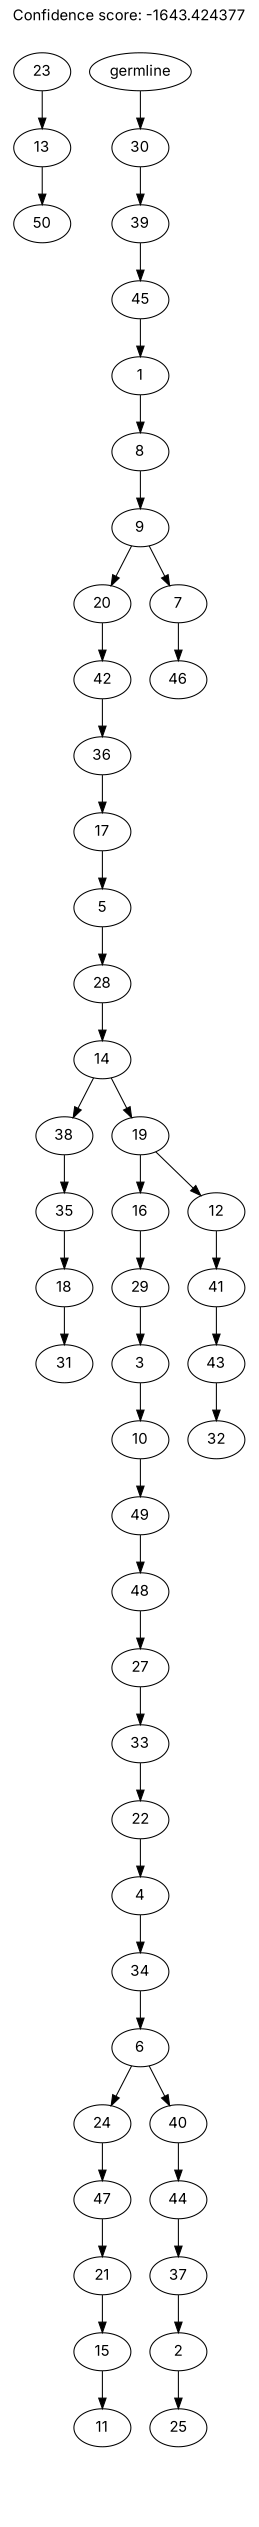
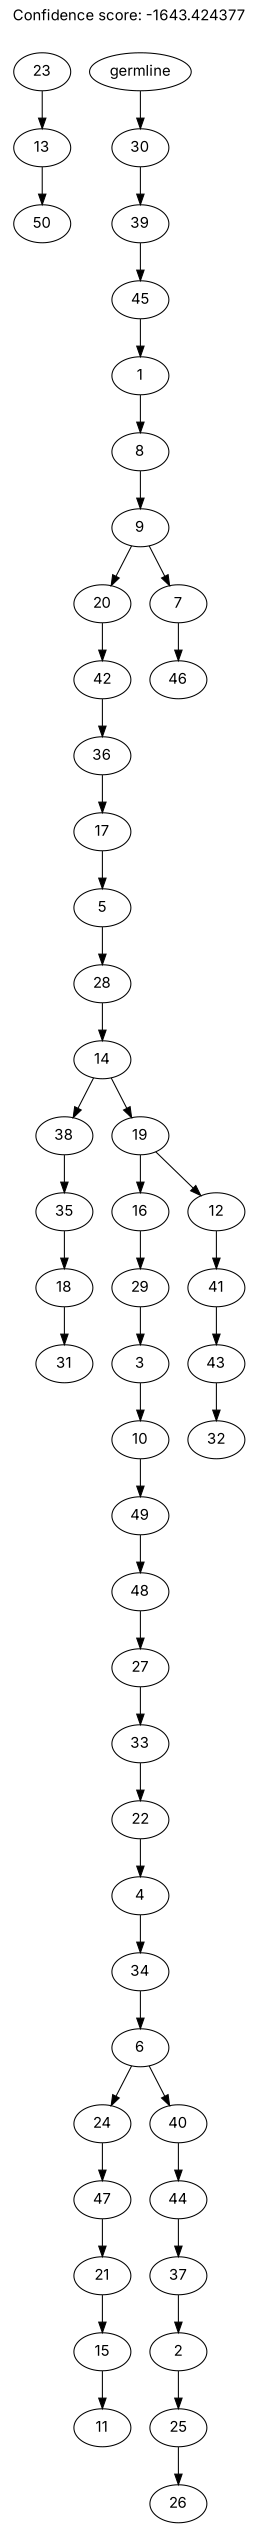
none -> (178, 2504)
